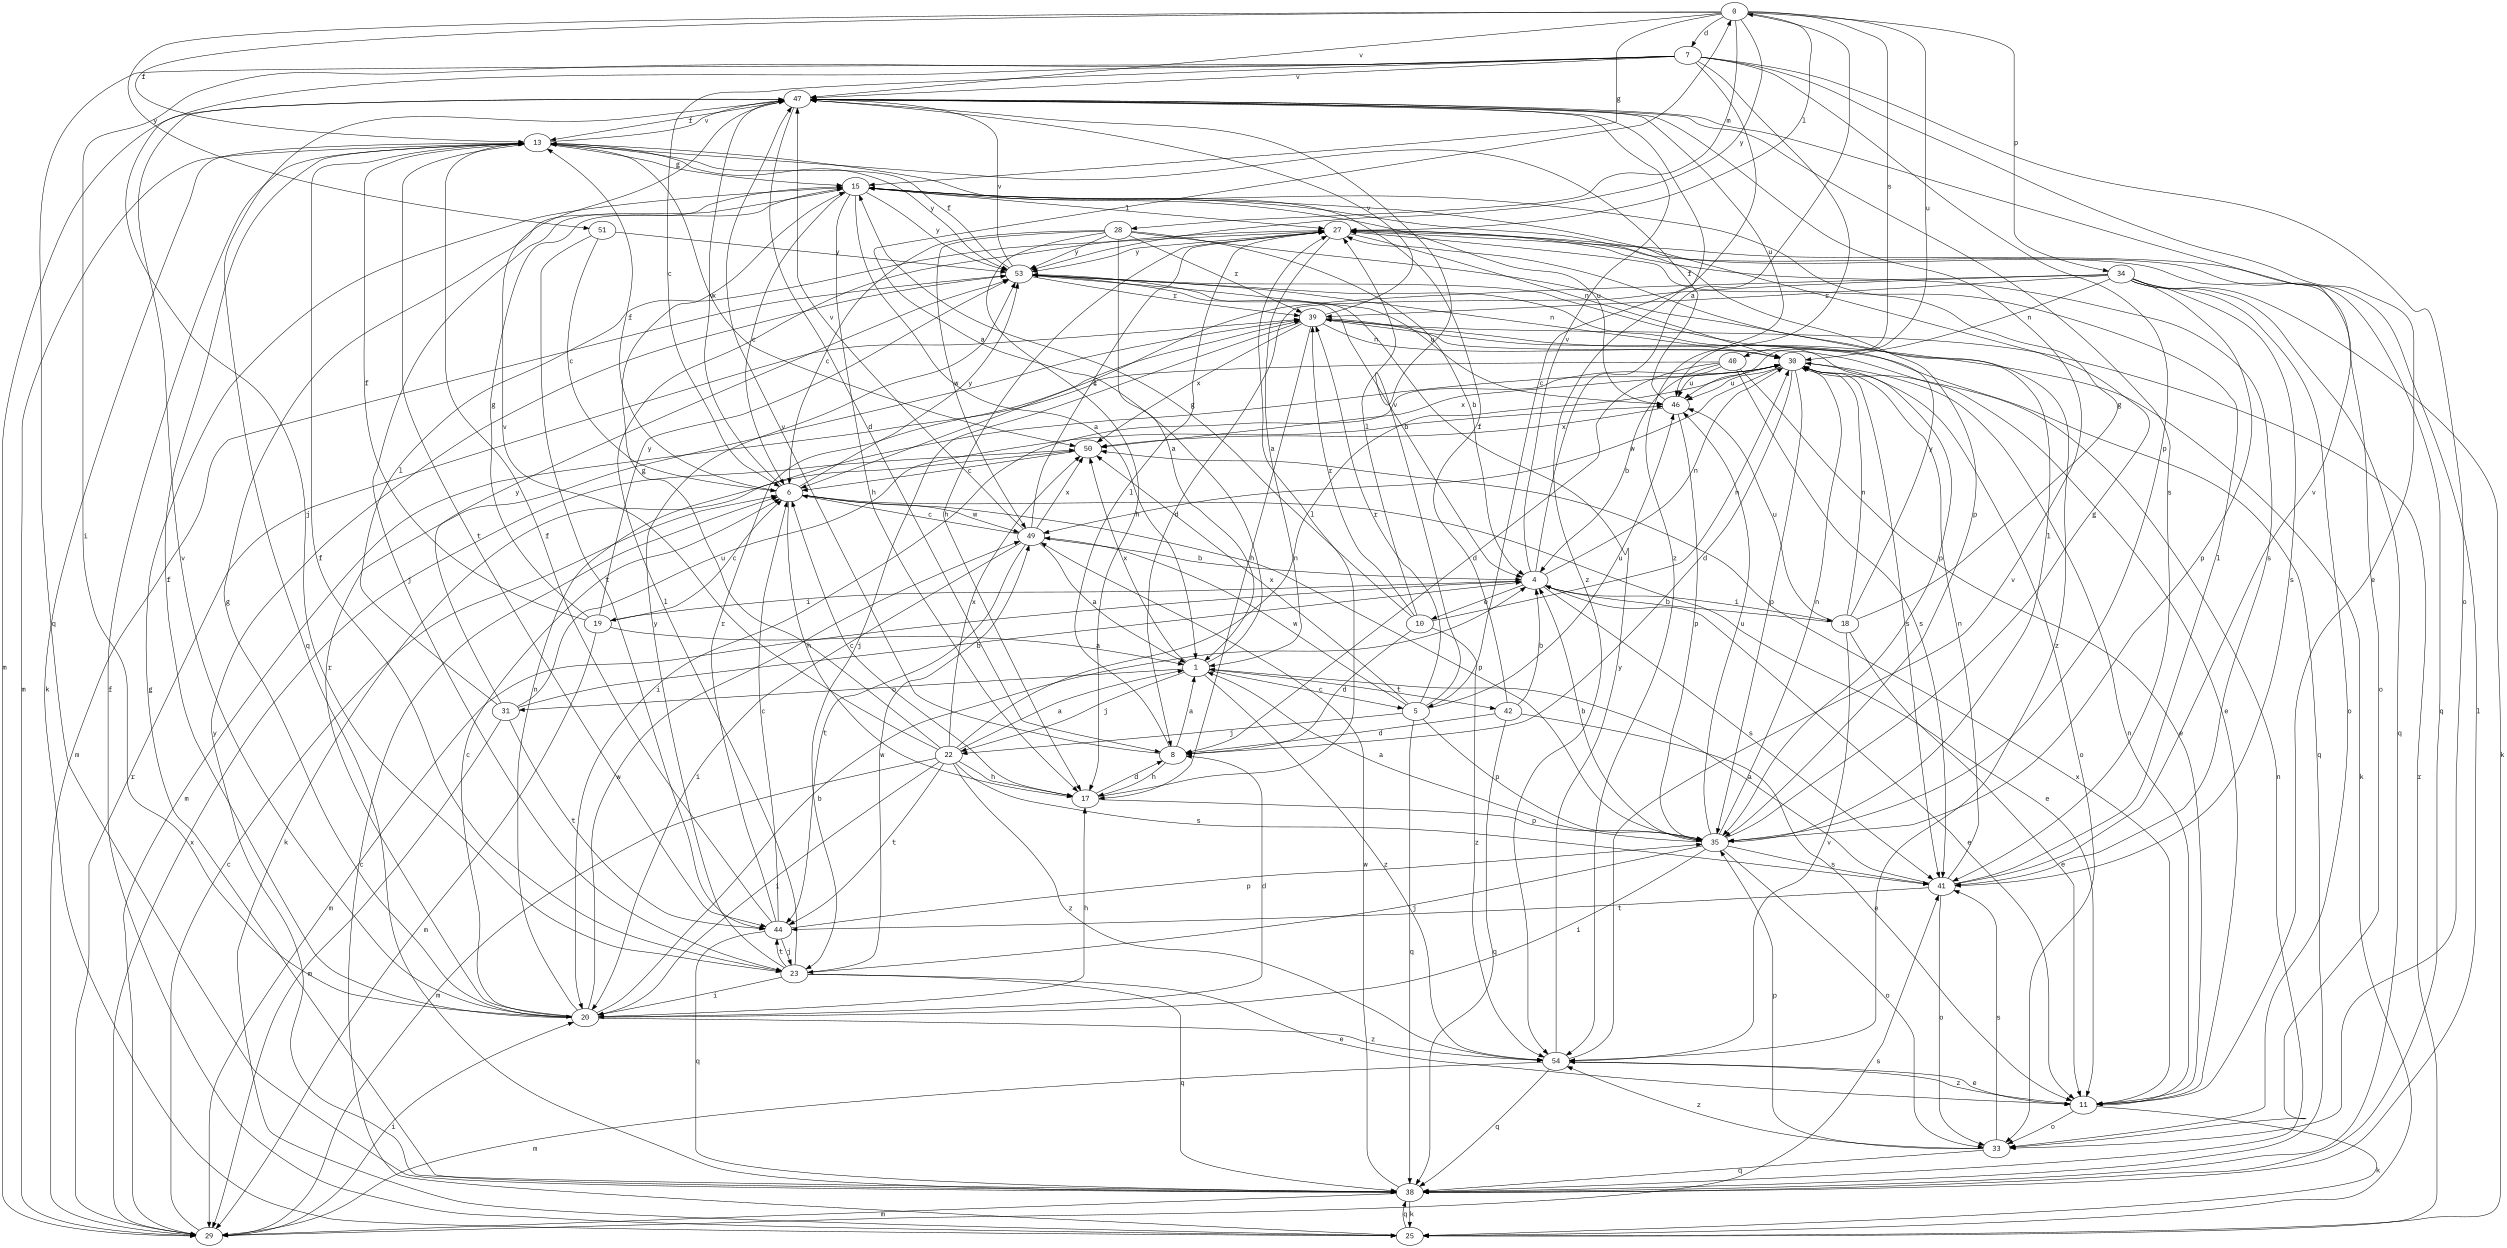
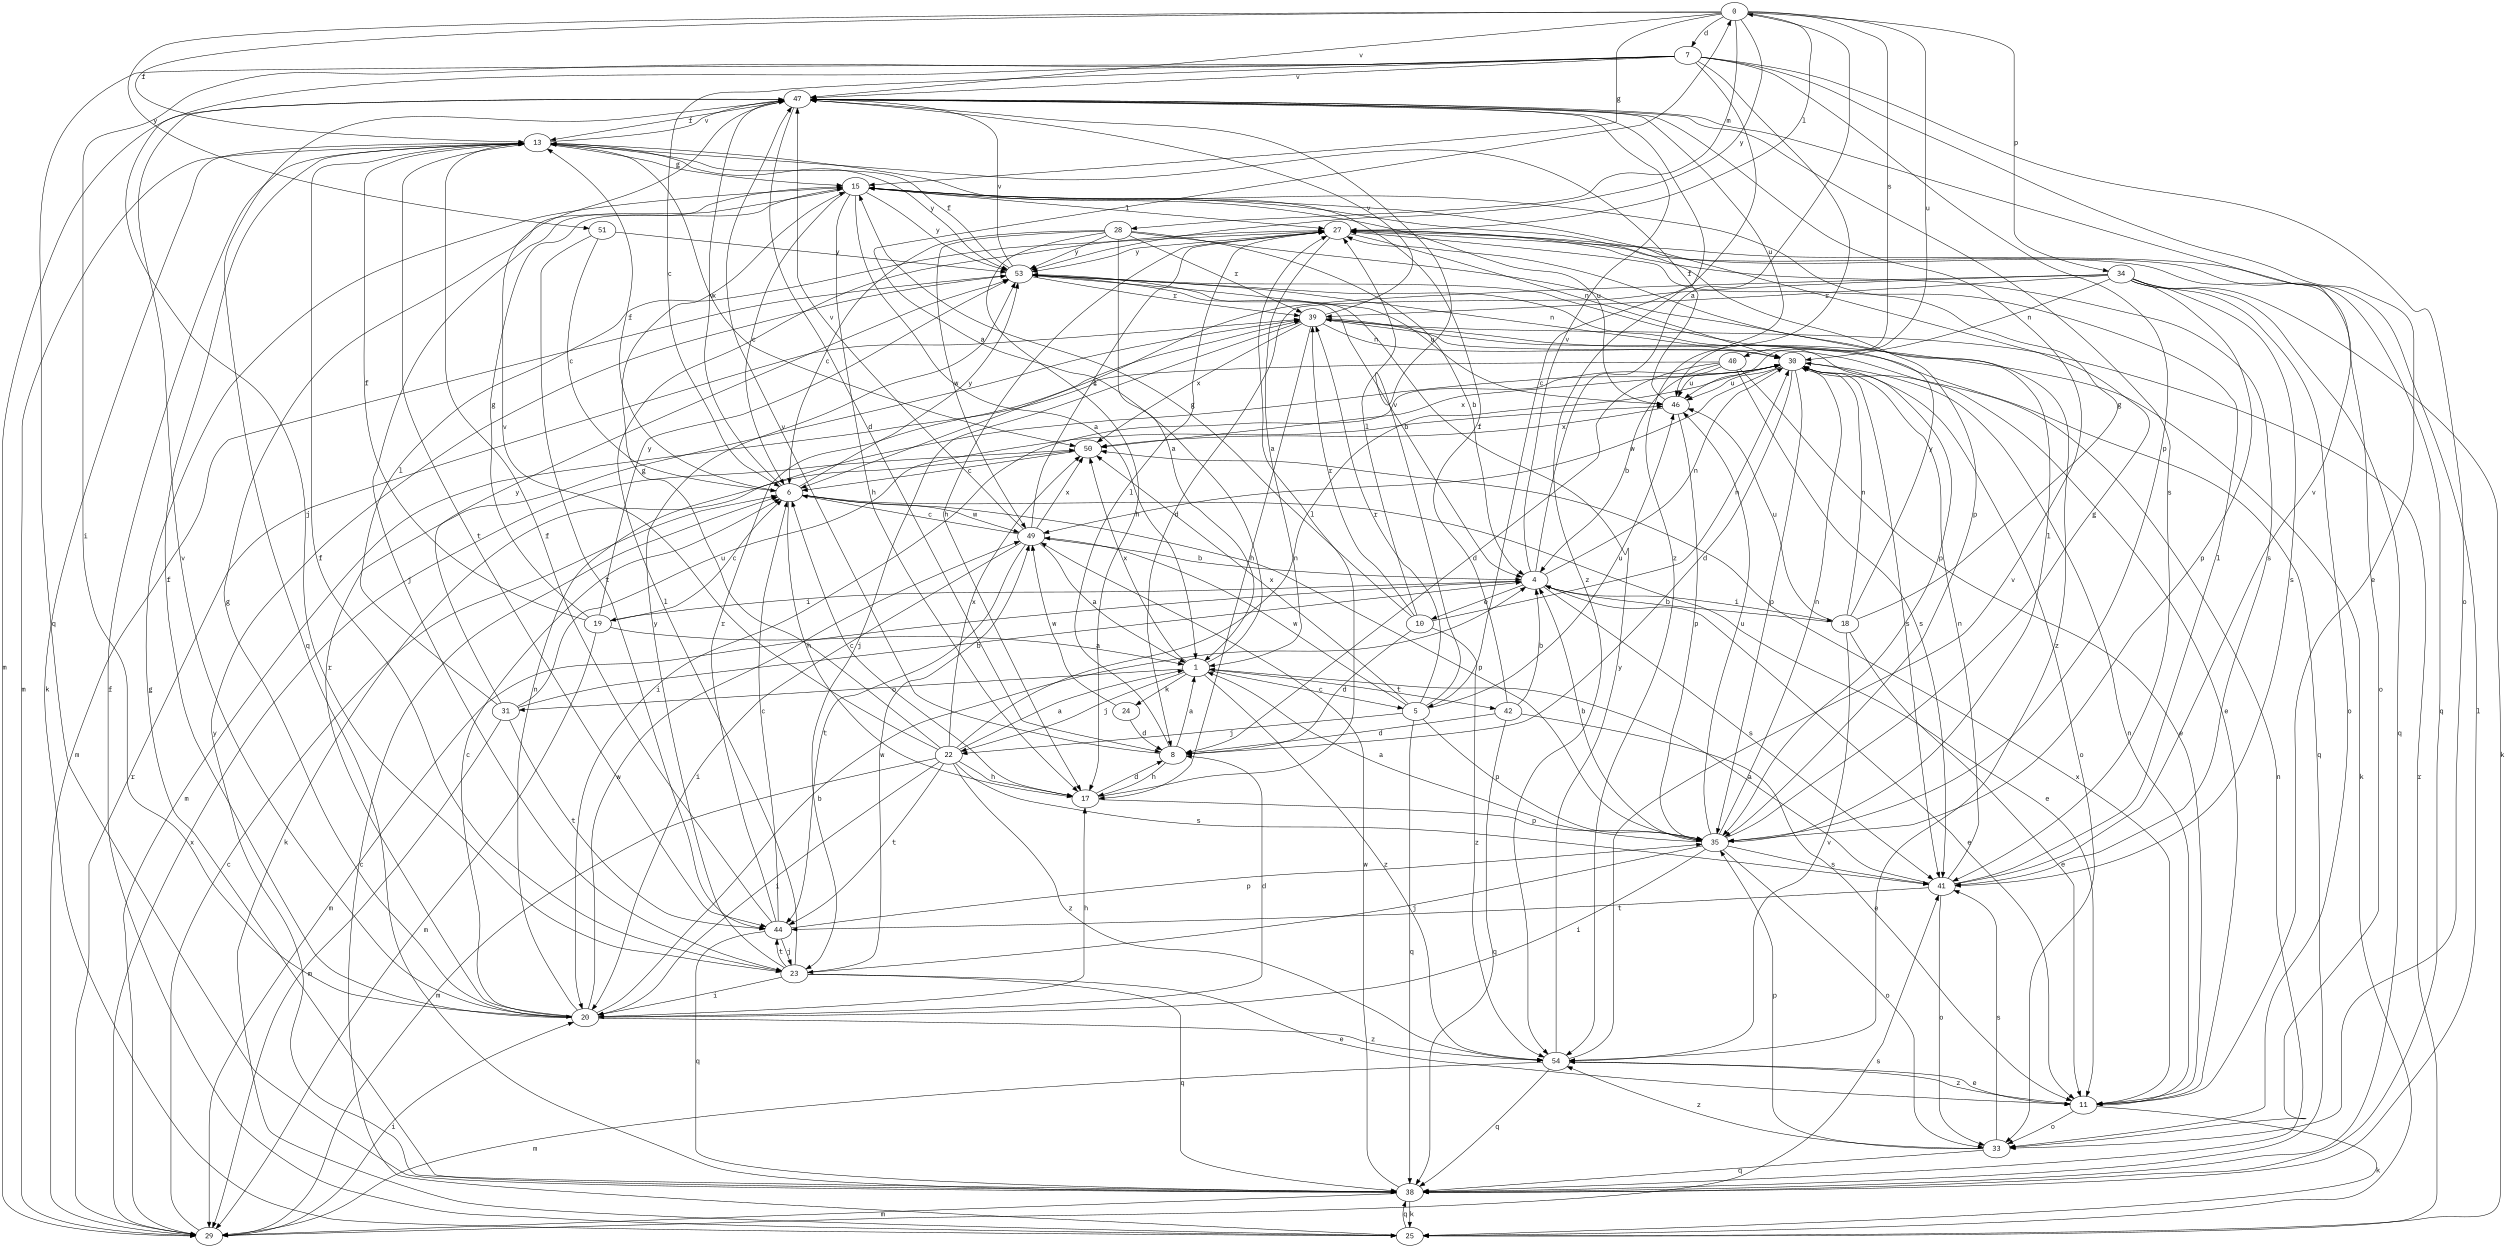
none -> (1126, 711)
